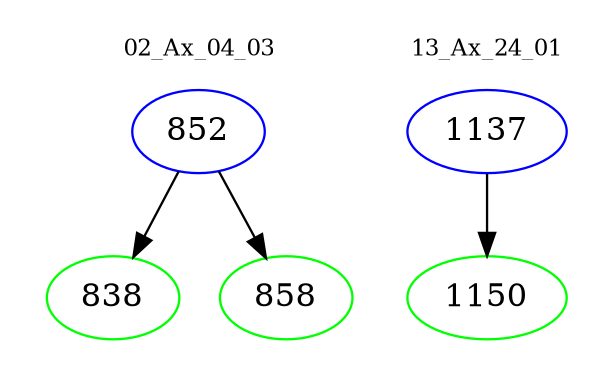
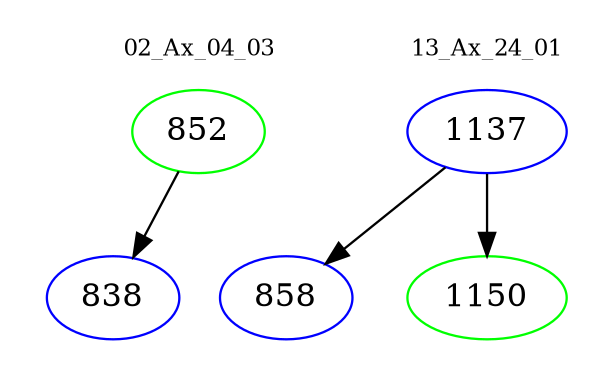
(199, 132) -> (199, 132)
(237, 204) -> (405, 200)
(113, 298) -> (113, 298)
(286, 298) -> (286, 298)
